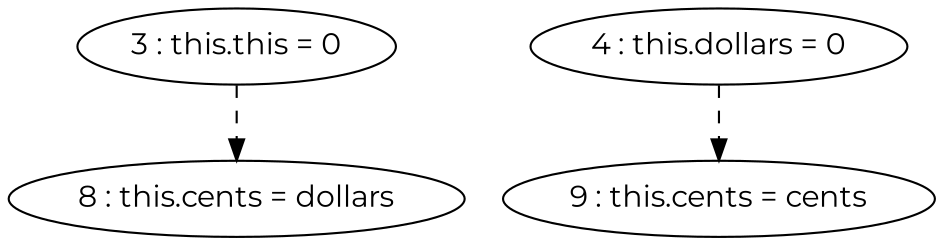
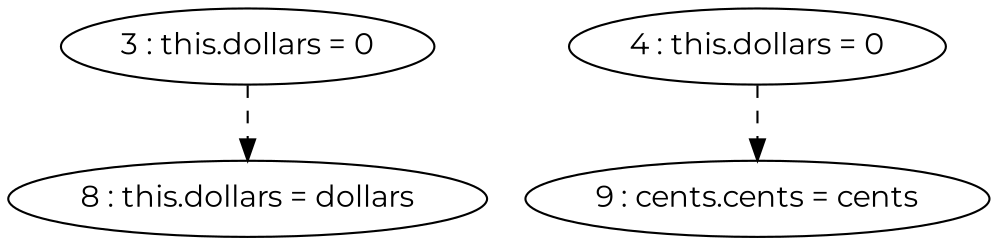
(237, 47) -> (248, 47)
(237, 199) -> (248, 199)
(719, 199) -> (757, 199)
